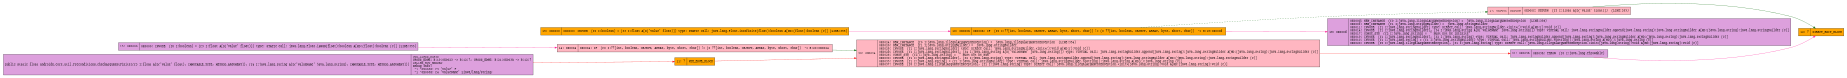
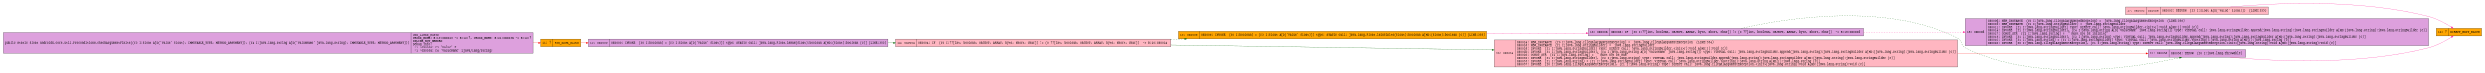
(1705, 4) -> (2343, 4)
(1313, 17) -> (1961, 42)
(1088, 31) -> (1726, 32)
(1276, 32) -> (1913, 32)
none -> (1178, 39)
(486, 47) -> (891, 43)
(785, 60) -> (583, 43)
